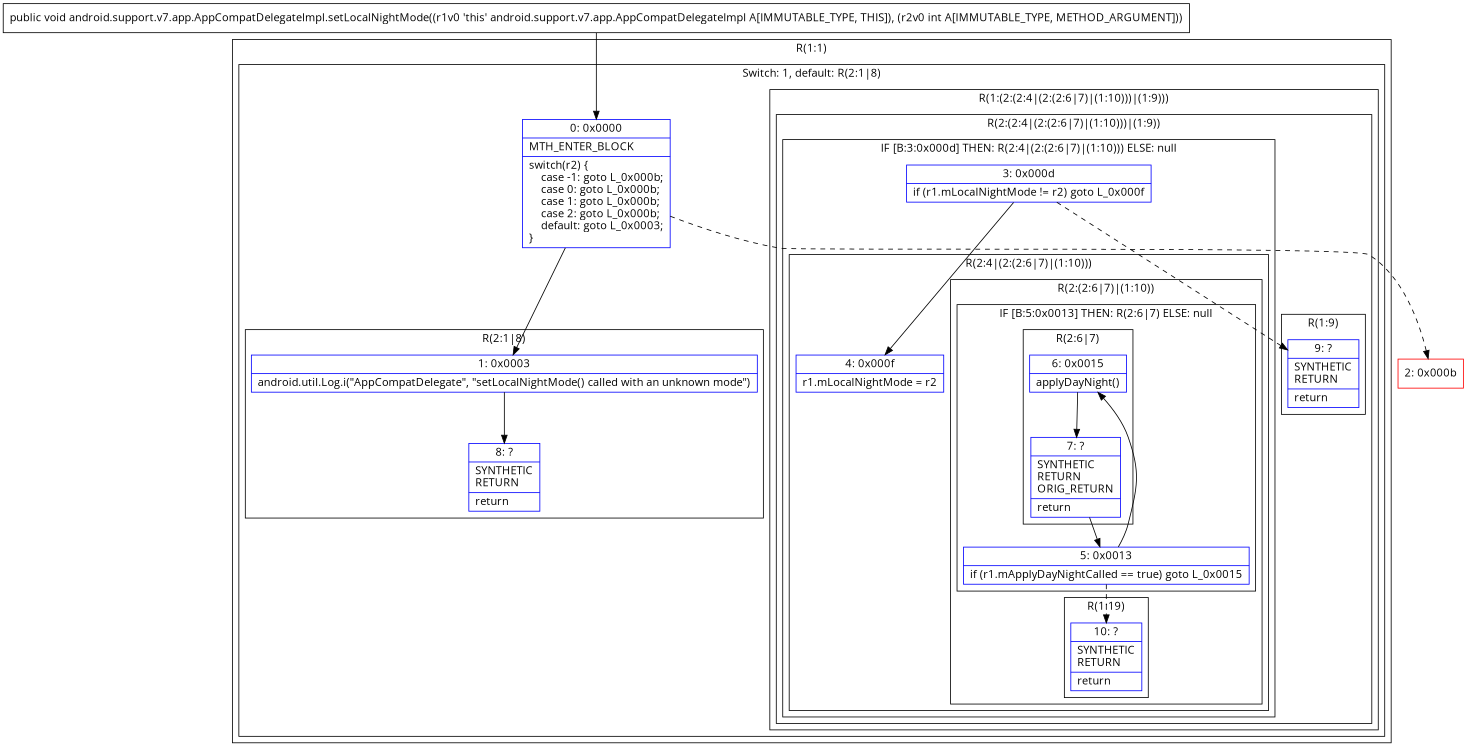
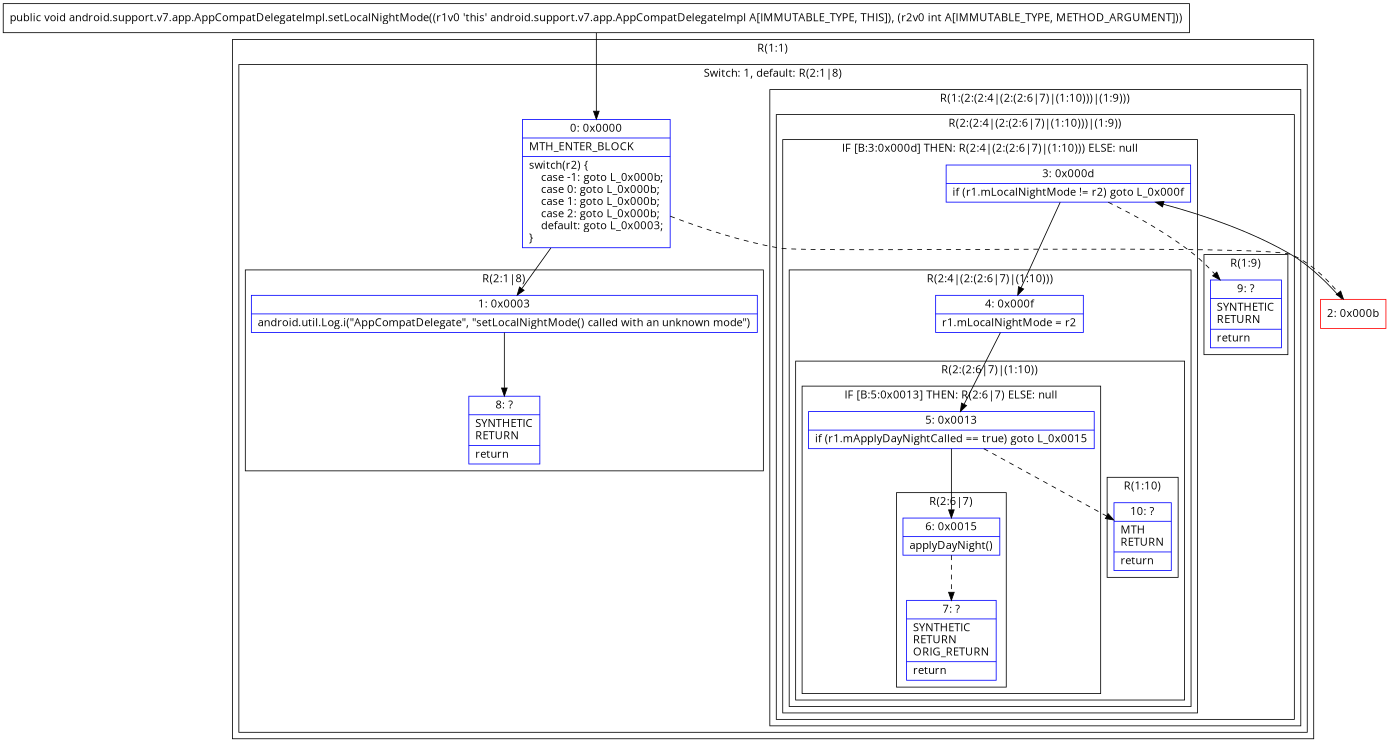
none -> (1260, 238)
(1077, 411) -> (951, 574)
(1094, 529) -> (982, 368)
(1106, 607) -> (1143, 487)
(1106, 650) -> (1133, 530)
